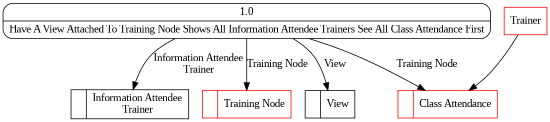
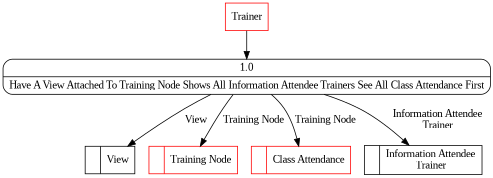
(499, 62) -> (247, 41)
